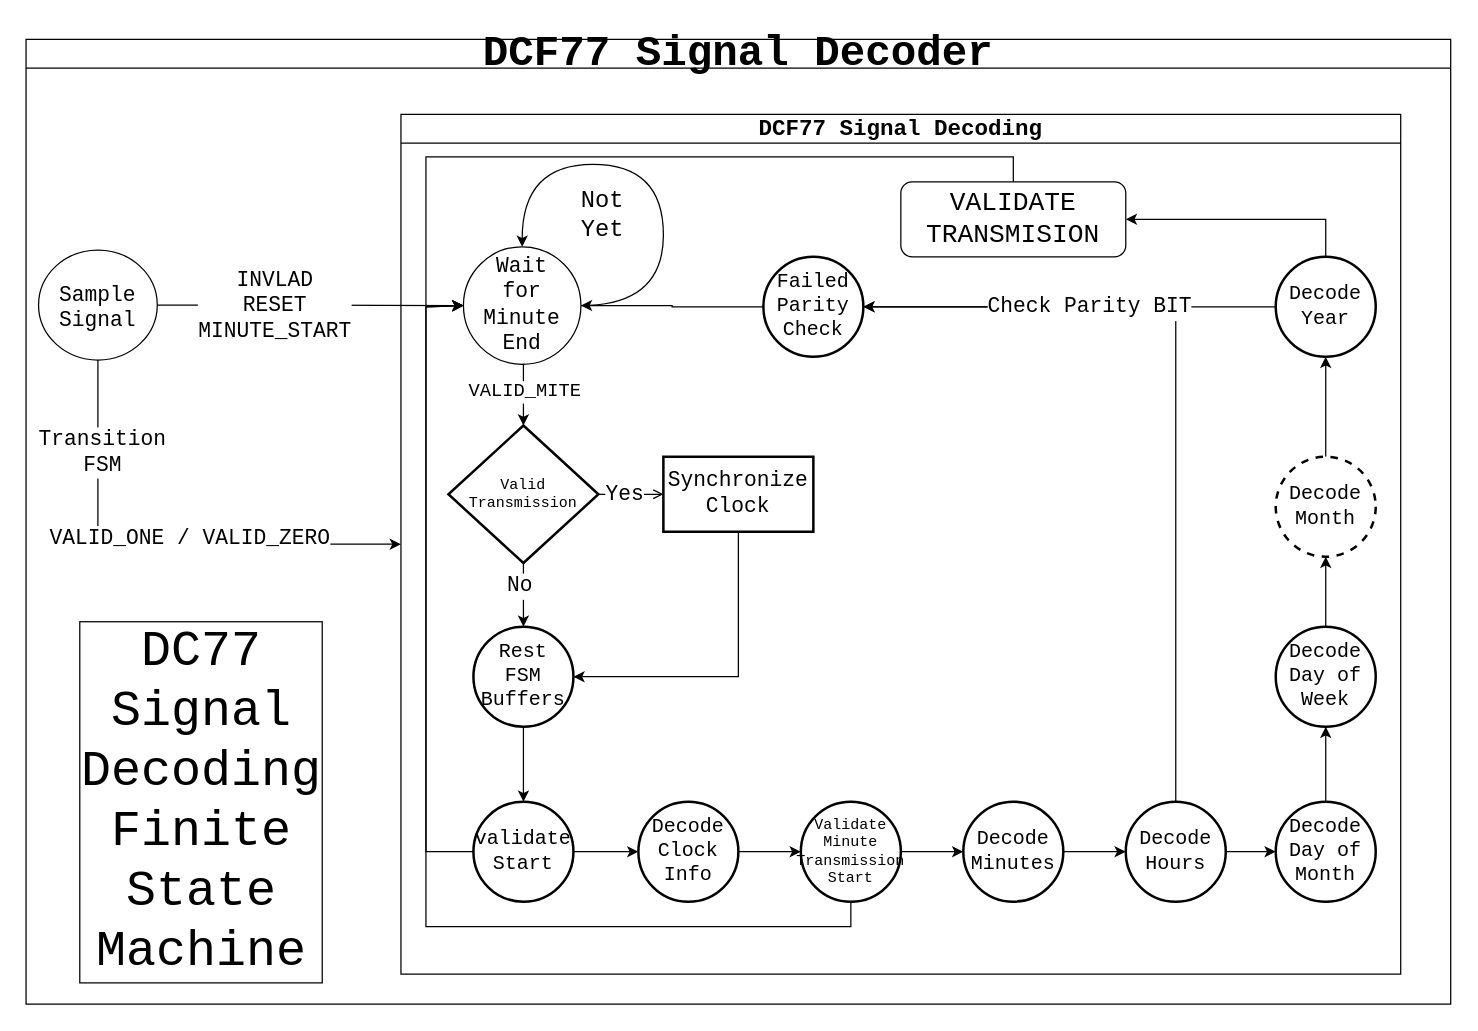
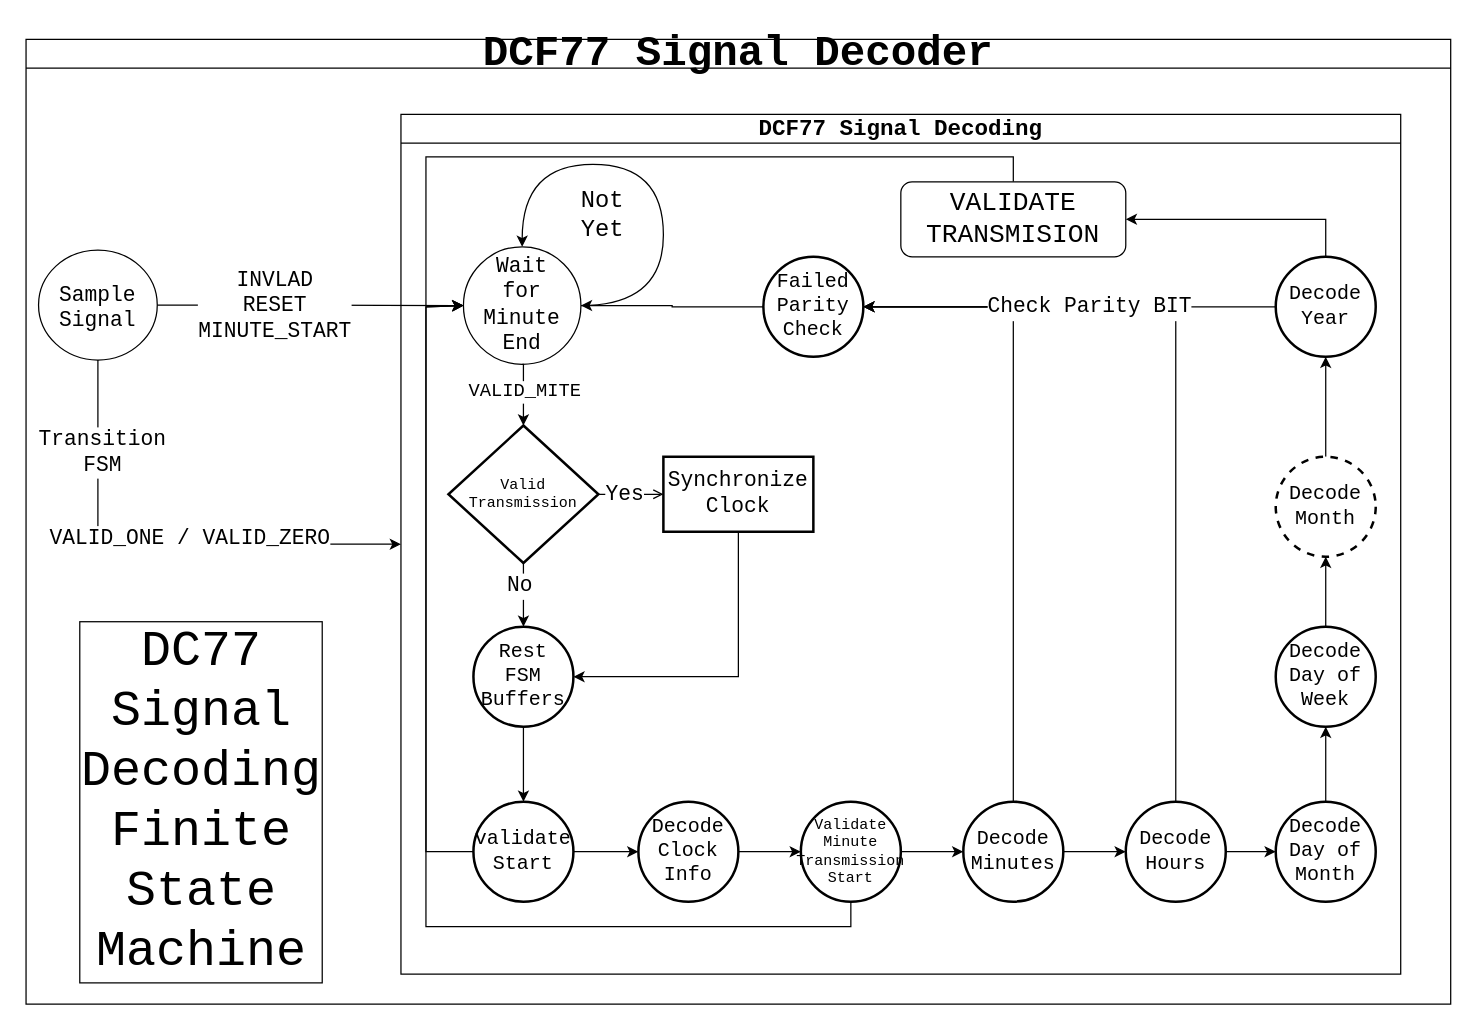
none -> (1013, 560)
